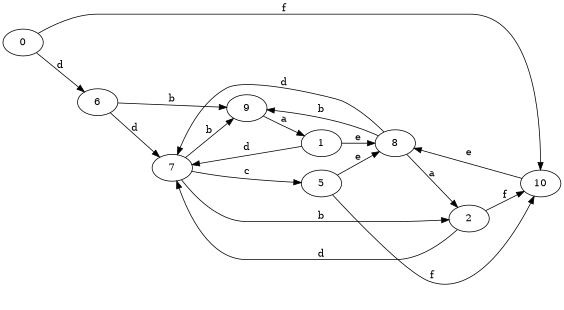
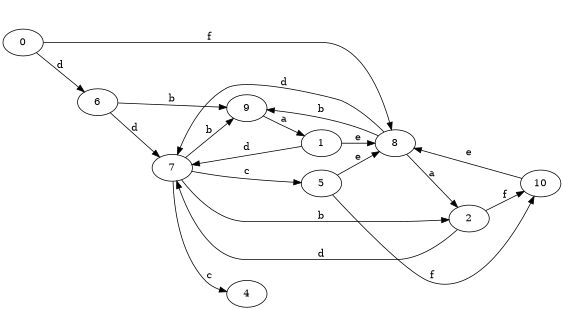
(342, 14) -> (239, 43)
none -> (247, 294)
